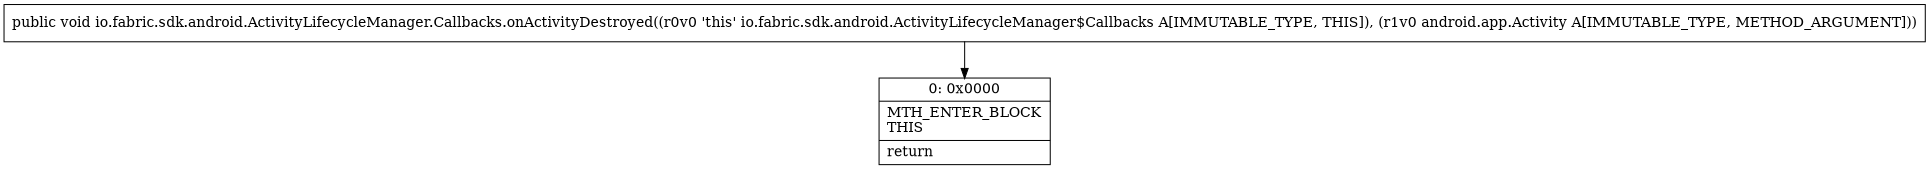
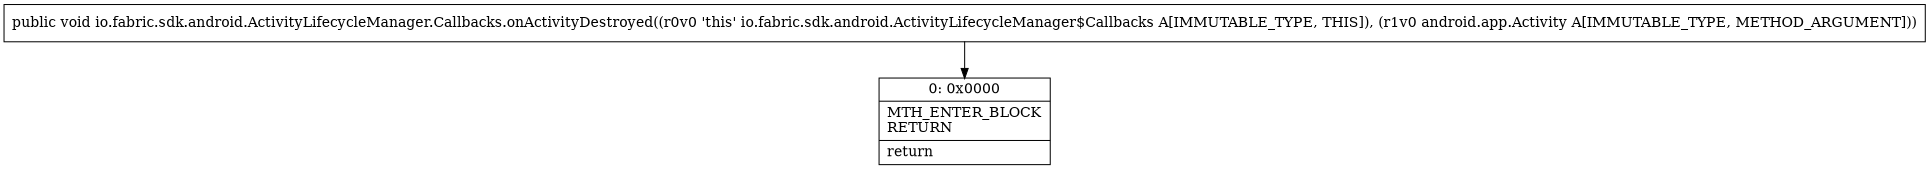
(906, 128) -> (920, 128)
